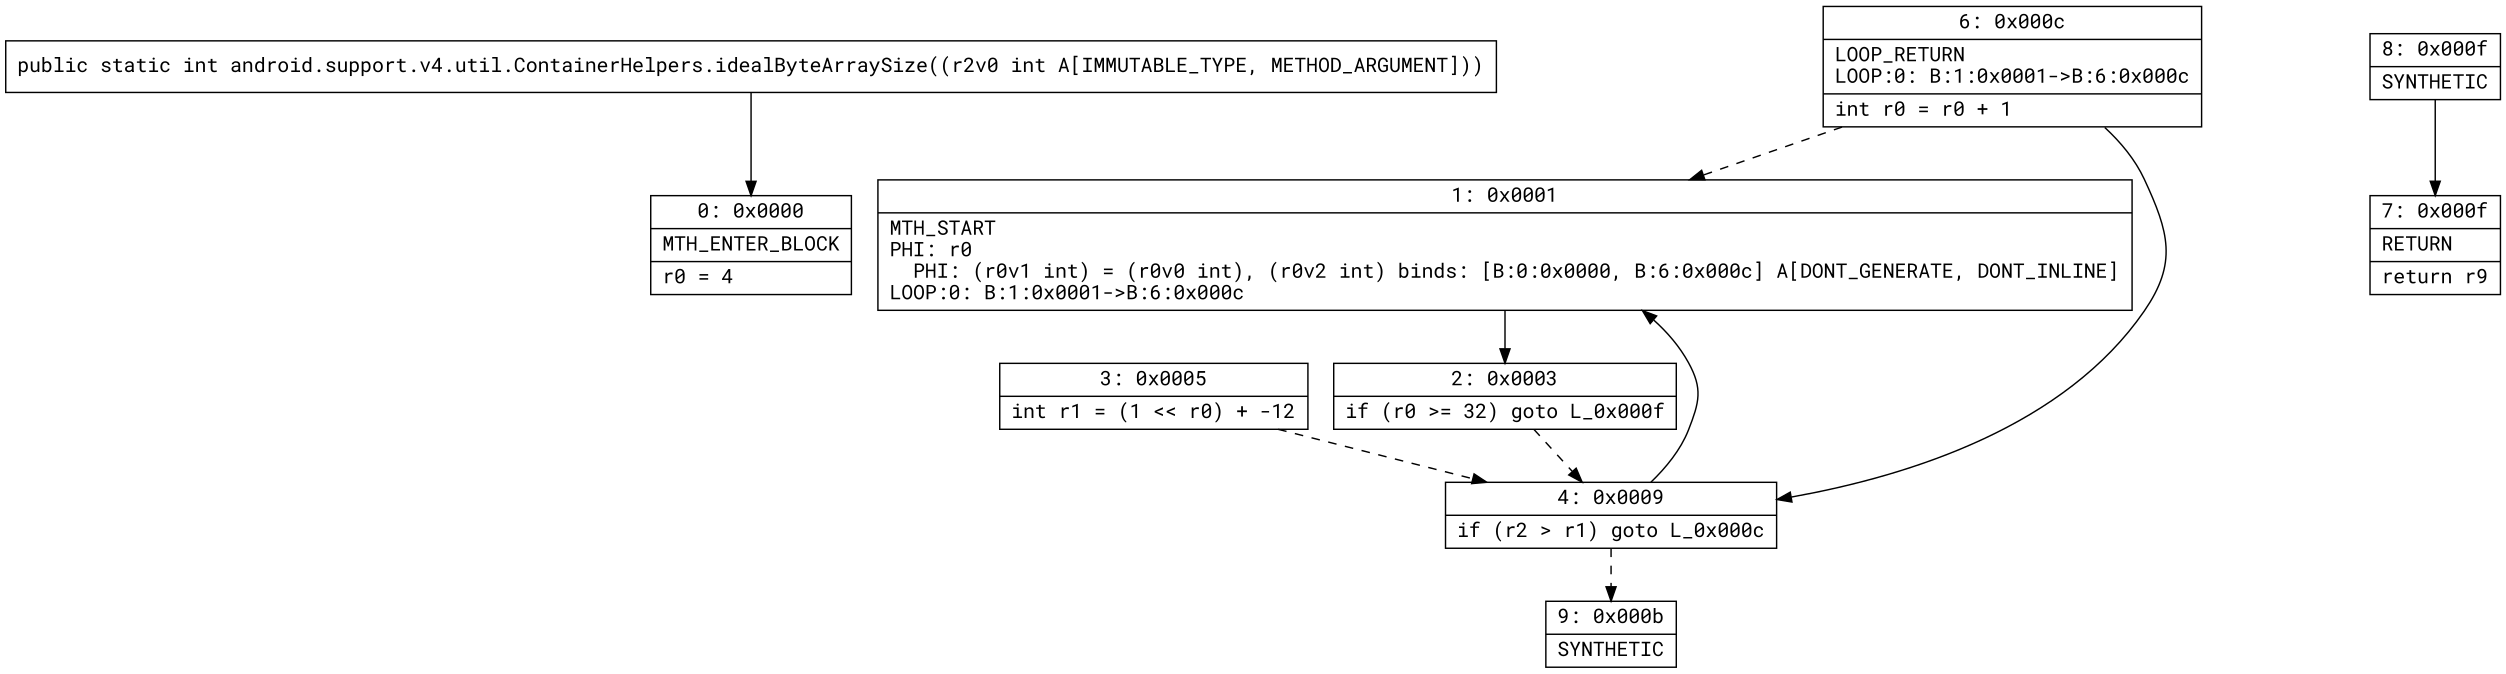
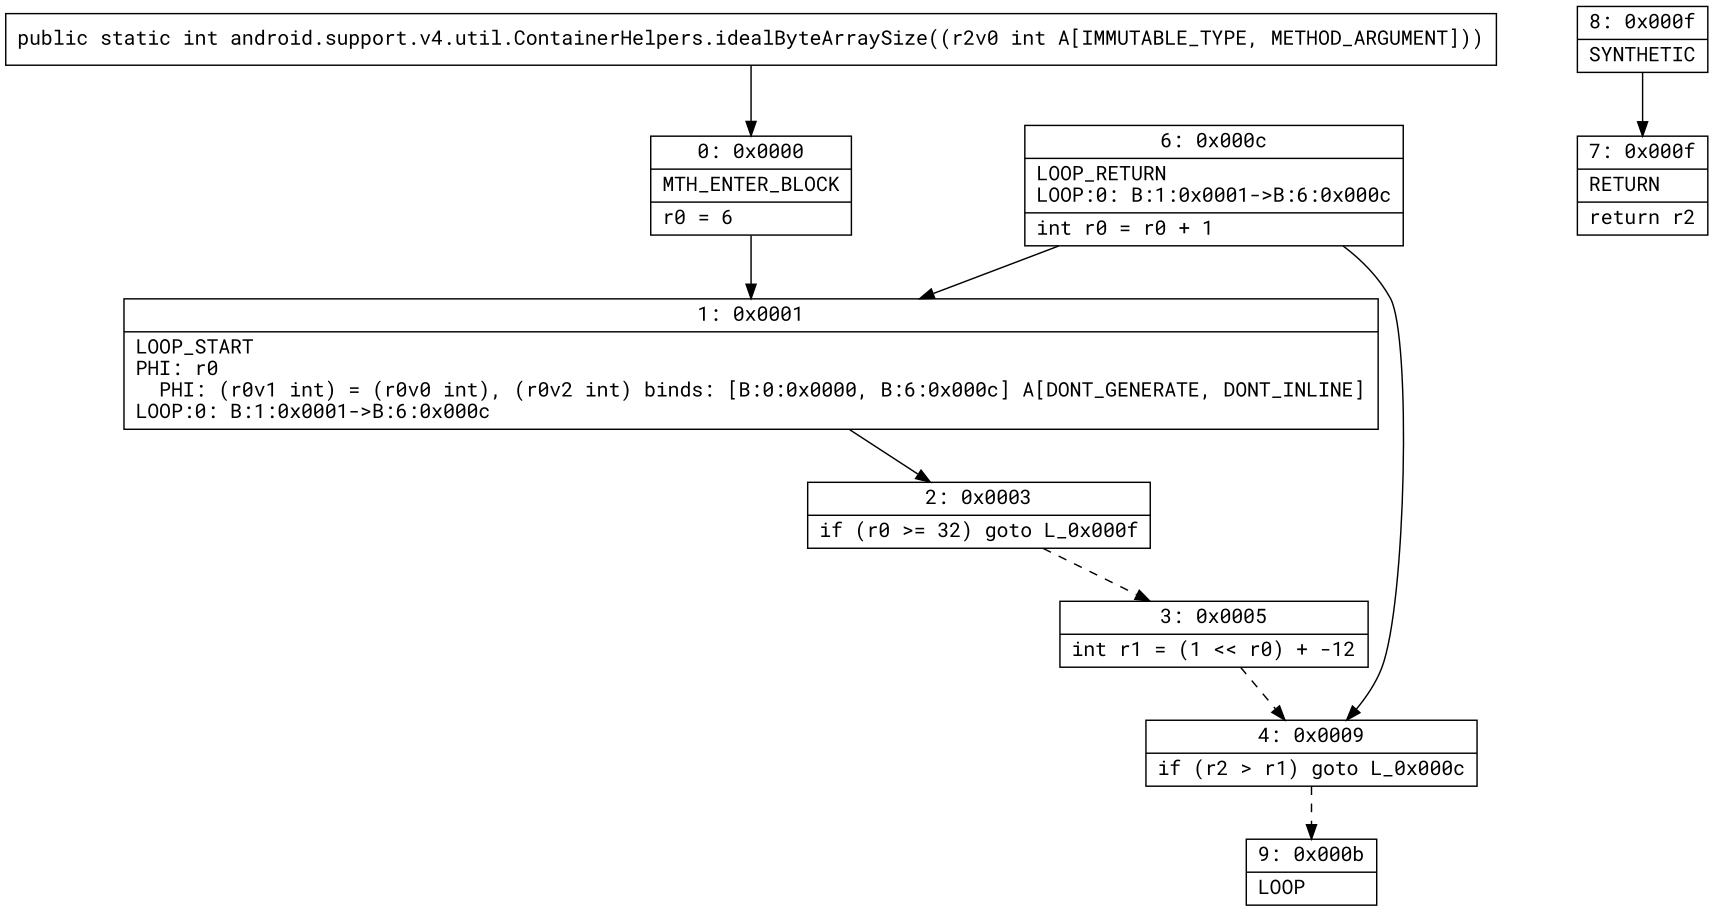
(1773, 151) -> (996, 270)
(943, 229) -> (195, 348)
(698, 277) -> (698, 218)
(2435, 277) -> (1643, 218)
(1697, 401) -> (751, 260)
(1553, 450) -> (1090, 572)
(1611, 650) -> (1282, 888)
